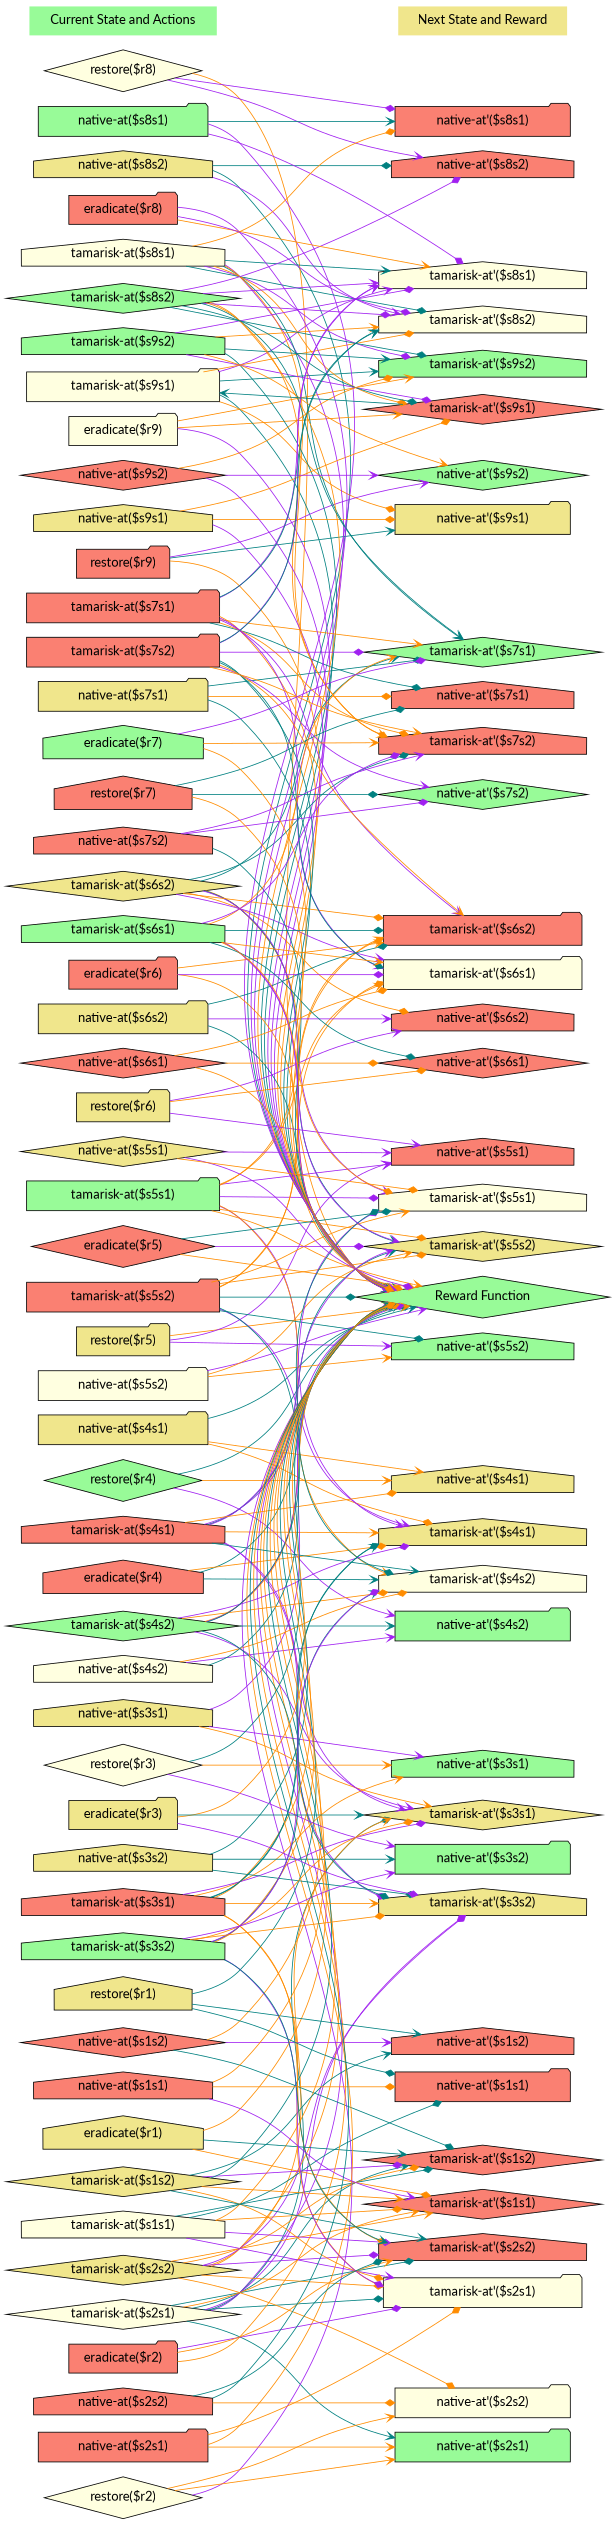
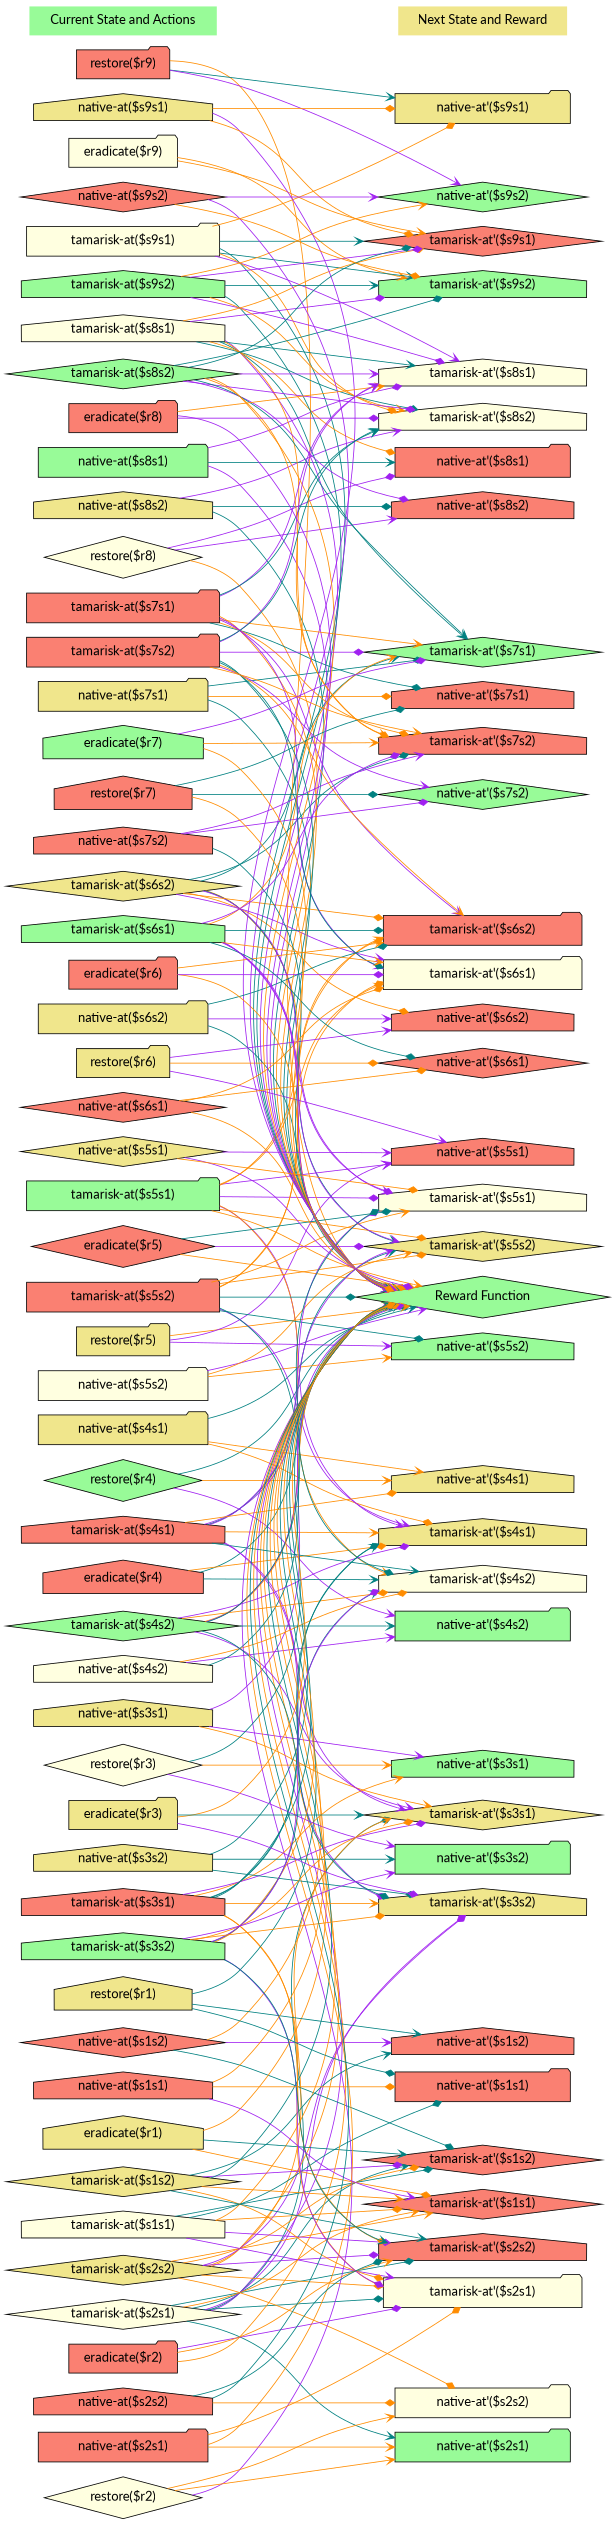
(280, 397) -> (284, 241)
(318, 606) -> none
(299, 1069) -> (299, 1069)
(299, 1602) -> (299, 1602)
